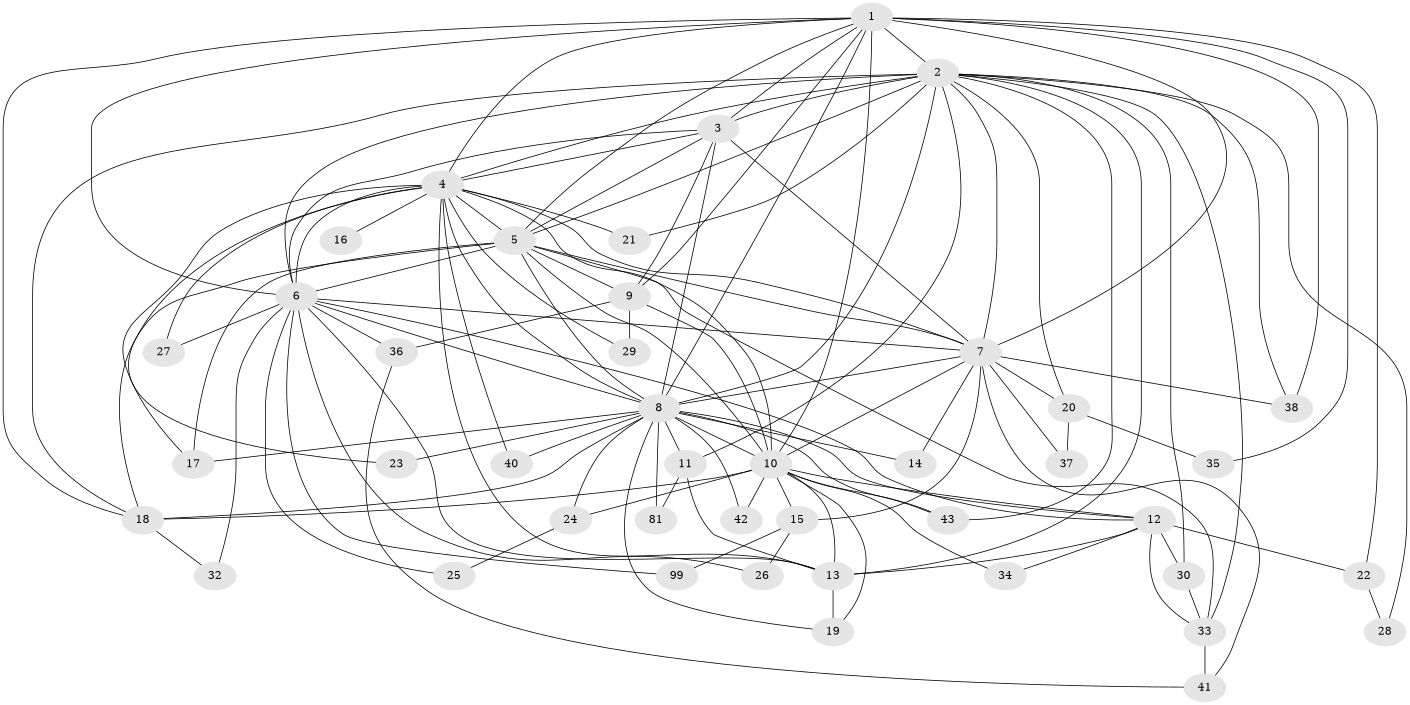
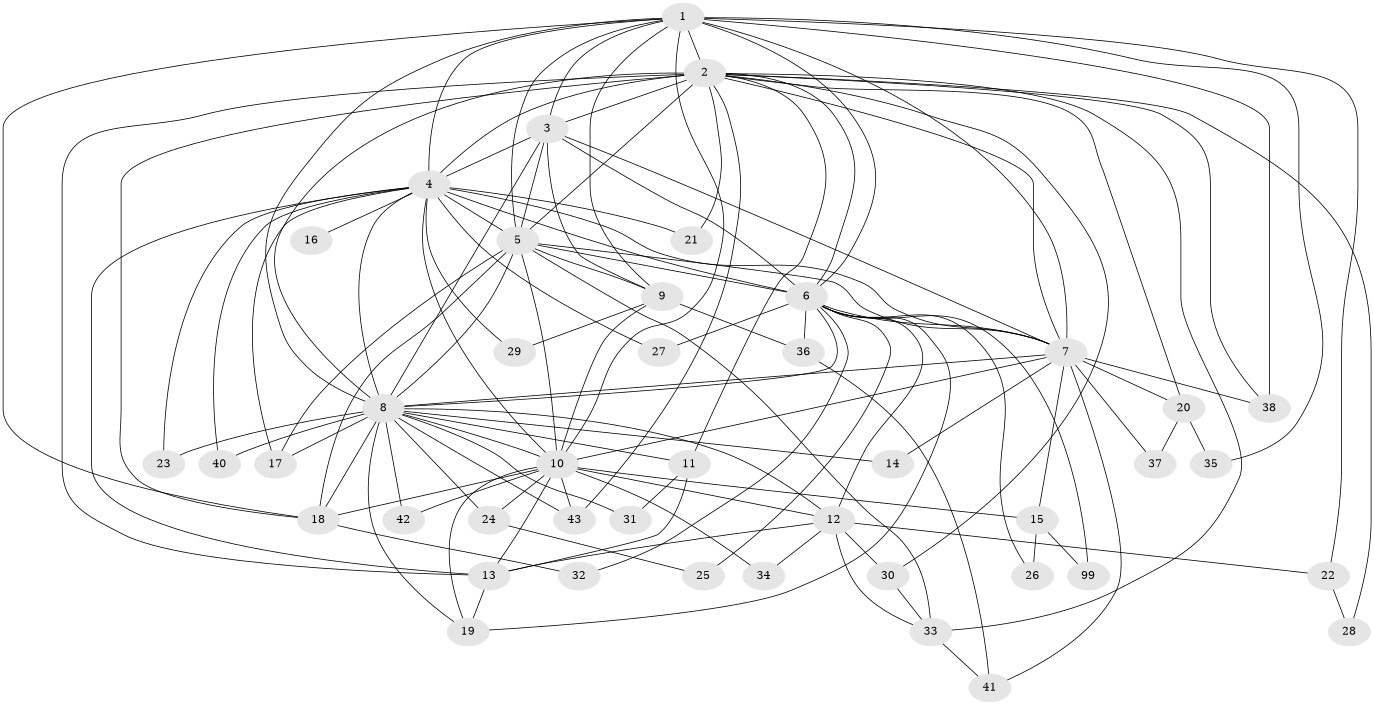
(656, 520) -> (630, 520)
(498, 550) -> (854, 560)
